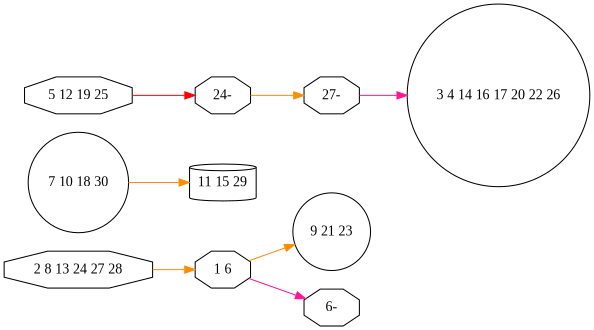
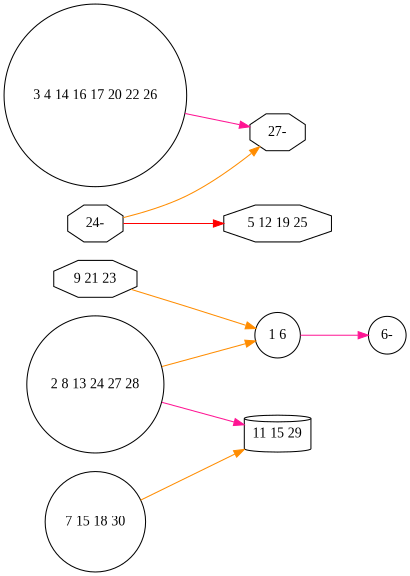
(159, 95) -> (168, 223)
(378, 95) -> (212, 119)
(78, 182) -> (95, 522)
(332, 232) -> (95, 279)
(267, 254) -> (189, 307)
(78, 270) -> (95, 384)
(223, 270) -> (278, 335)
(332, 308) -> (387, 335)
none -> (198, 412)
